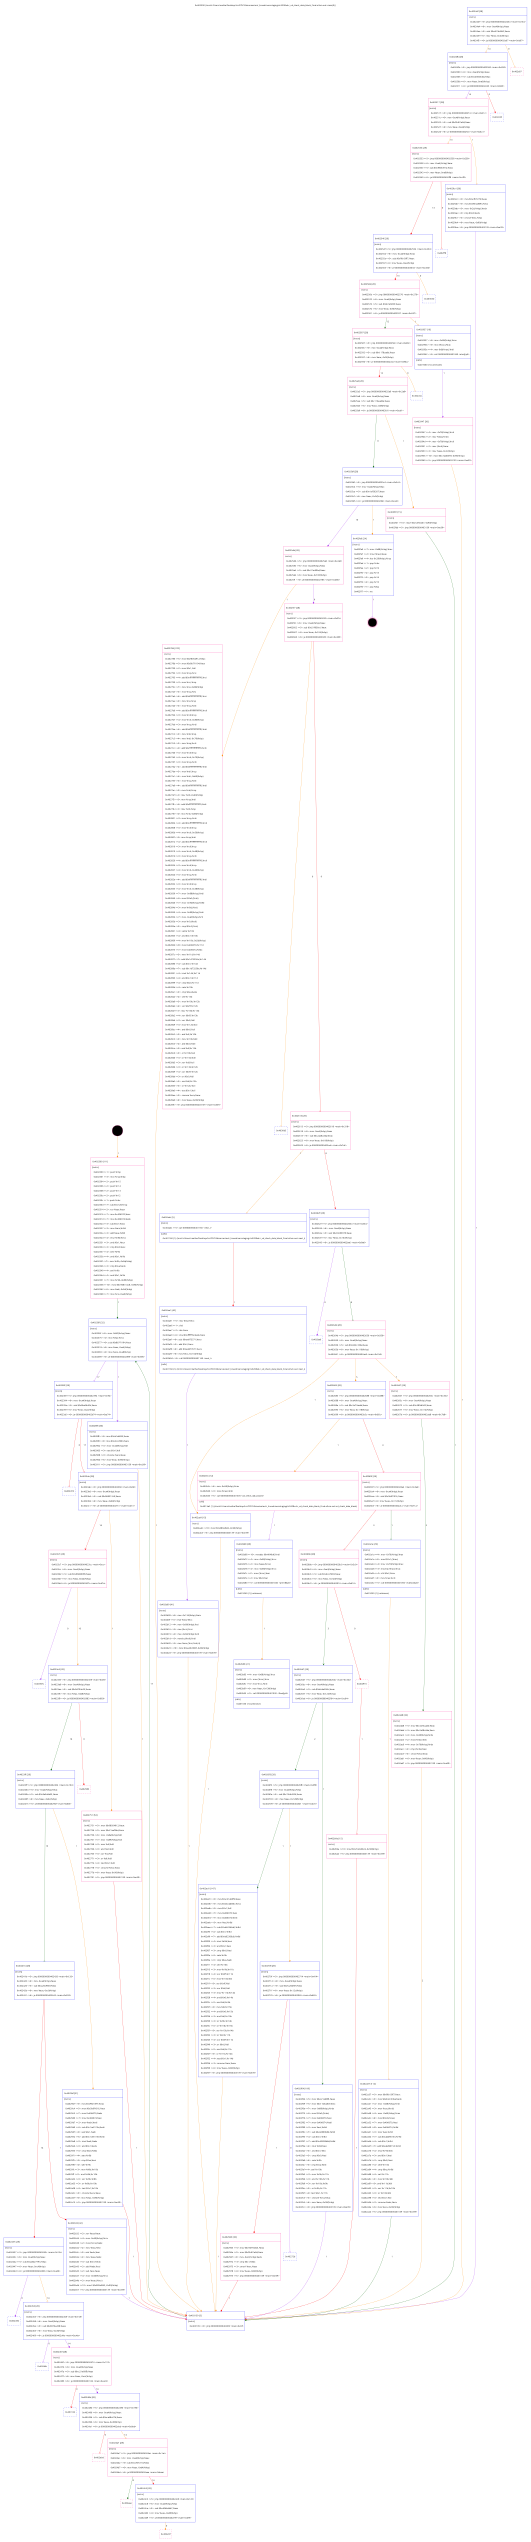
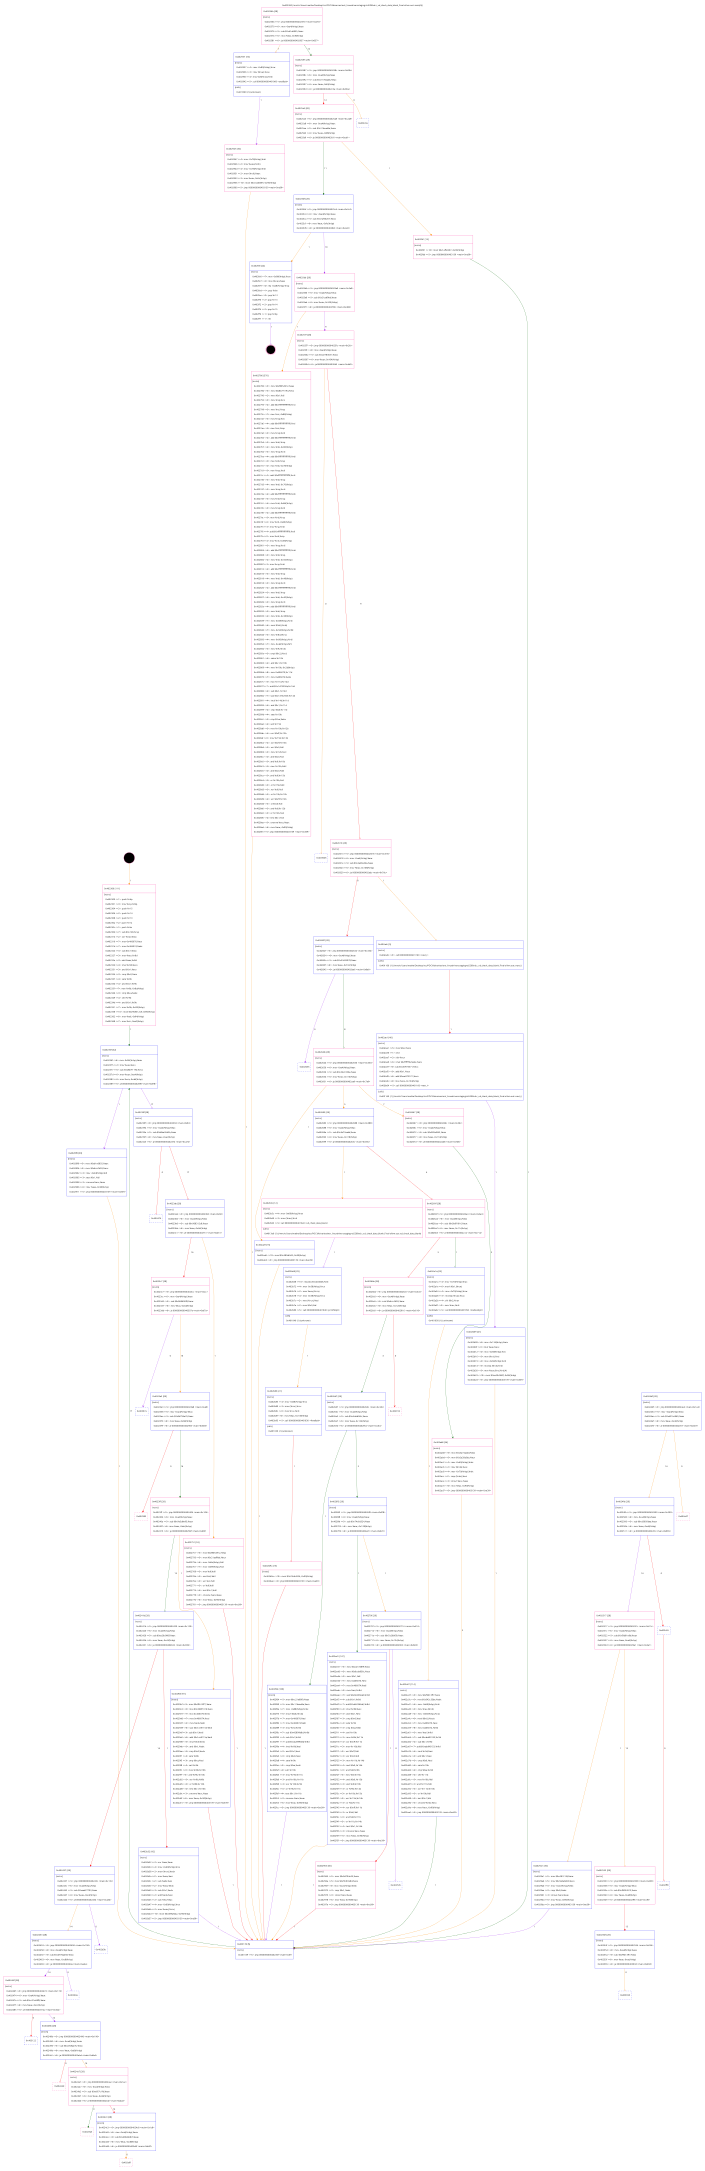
(441, 215) -> (664, 1757)
(397, 275) -> none
(359, 1761) -> (292, 1498)
(45, 1789) -> (180, 1516)
